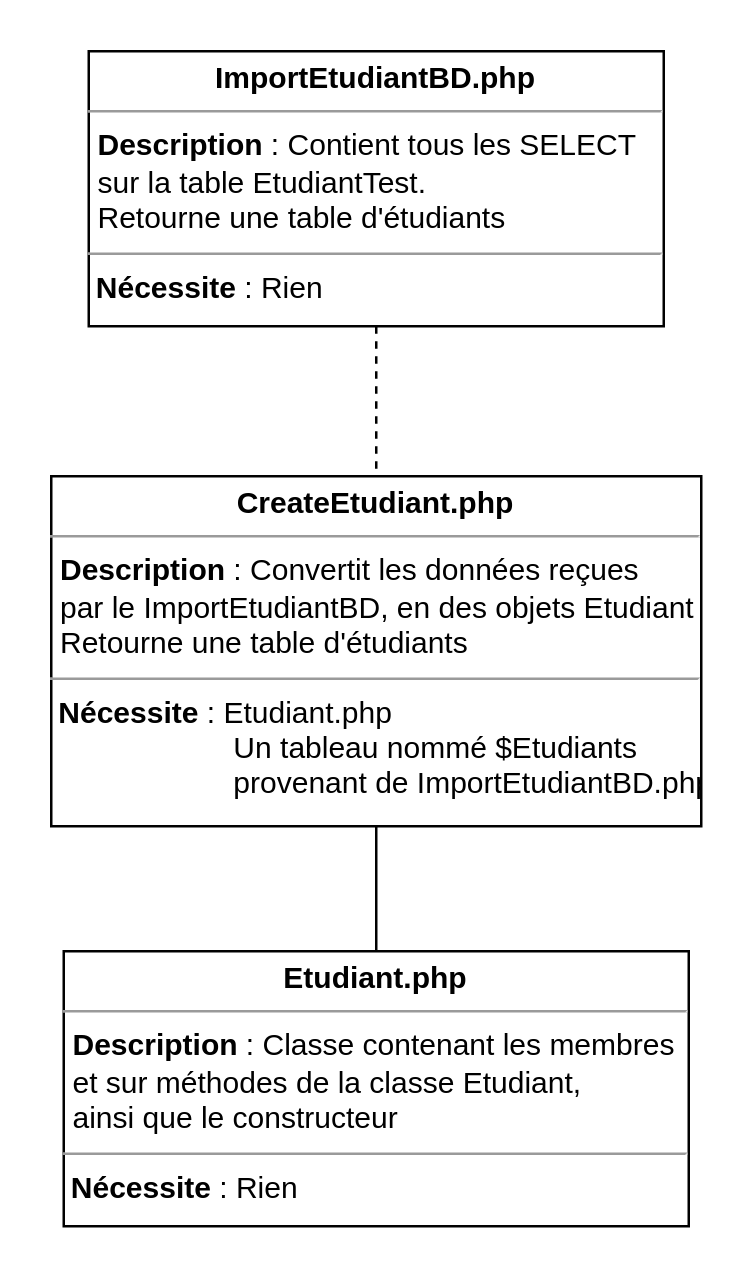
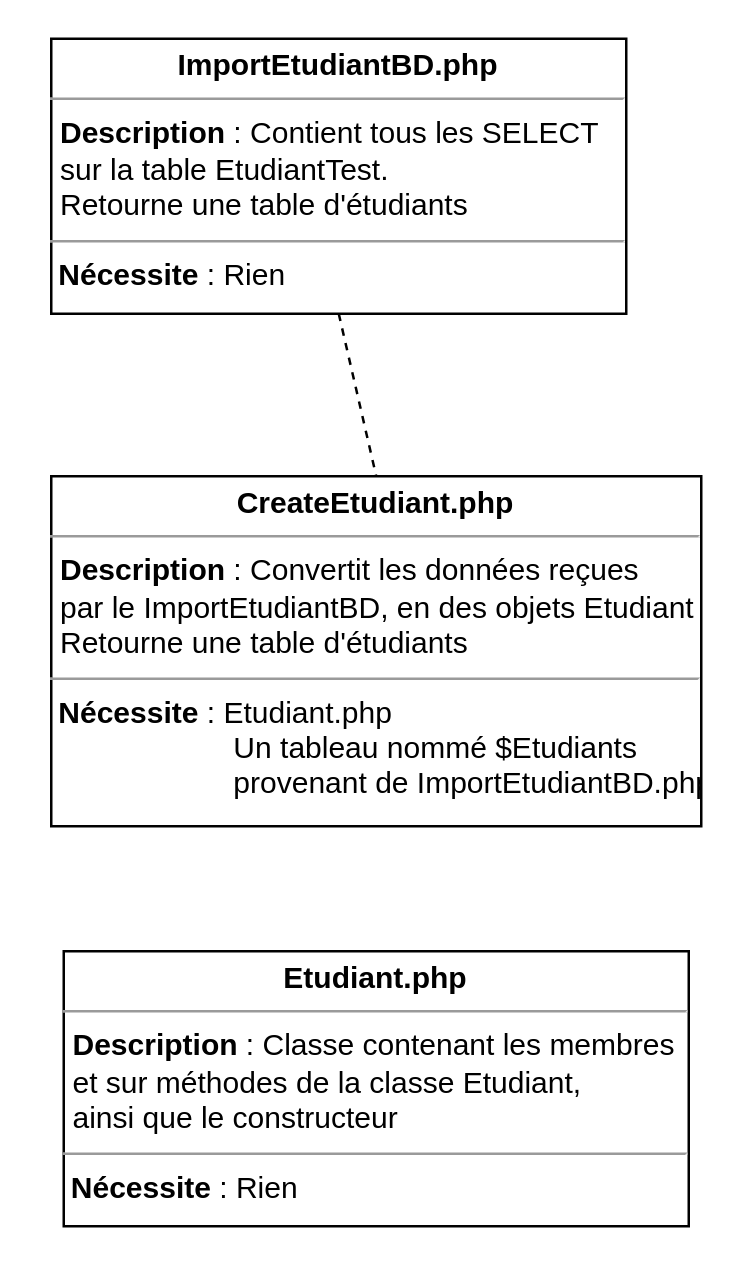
(376, 189) -> (339, 176)
(376, 889) -> none
